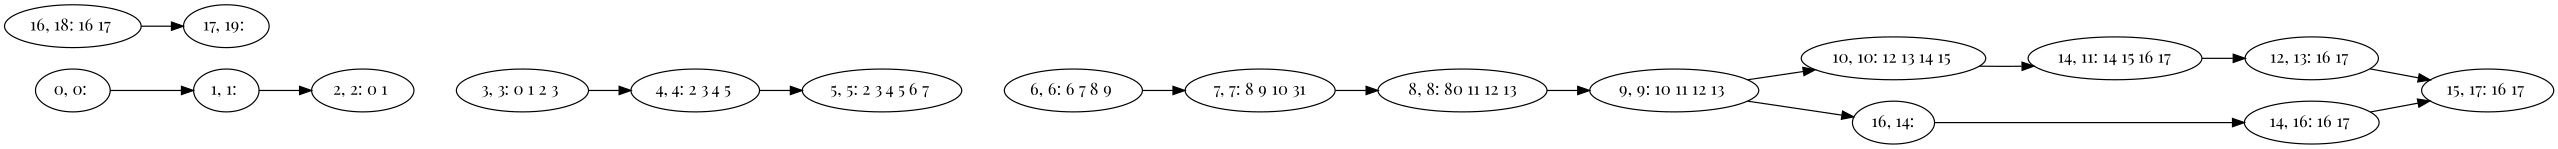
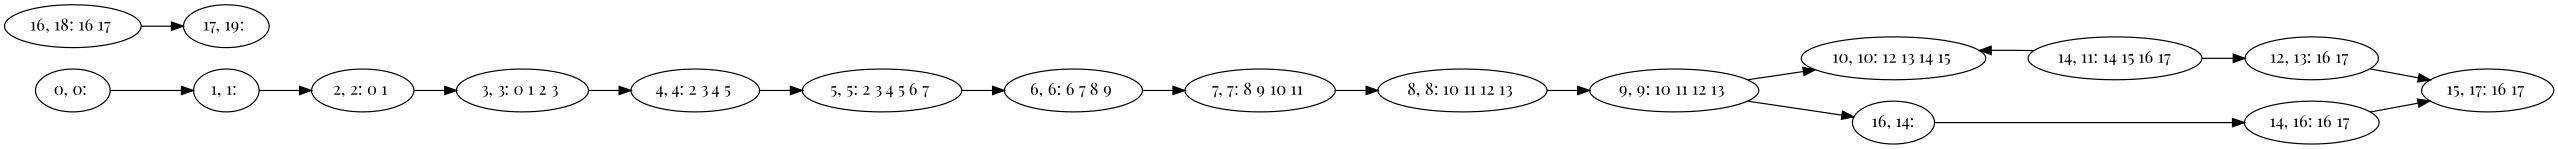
(2000, 66) -> (2013, 50)
none -> (429, 90)
none -> (977, 90)
(1260, 90) -> (1260, 90)
(1462, 90) -> (1462, 90)
